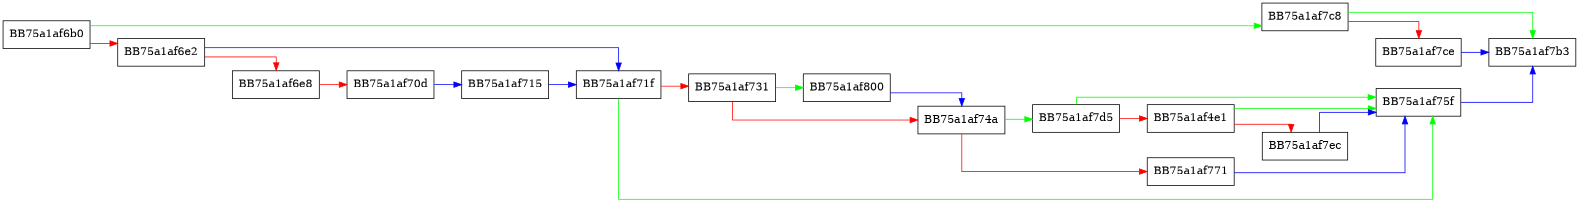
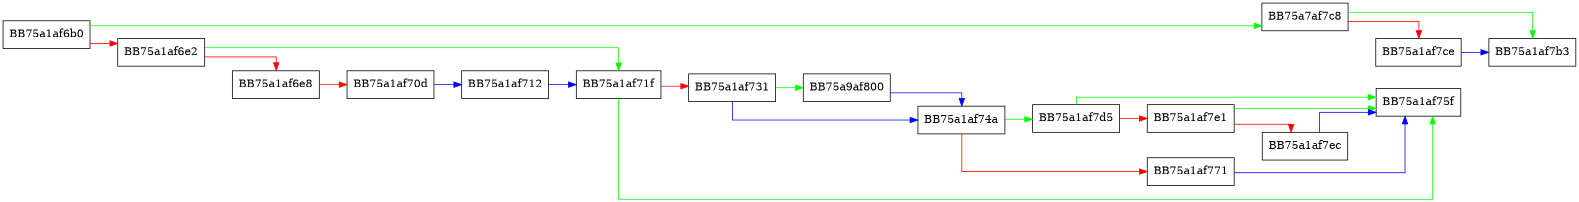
(1305, 17) -> (1305, 17)
(419, 48) -> (419, 48)
(505, 85) -> (505, 85)
(847, 88) -> (847, 88)
(1511, 102) -> none
(1191, 118) -> (1191, 118)
(812, 120) -> (812, 120)
